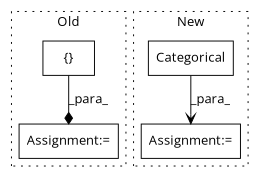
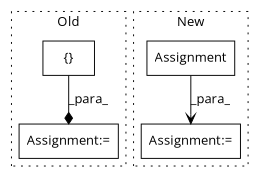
(191, 58) -> (191, 58)
